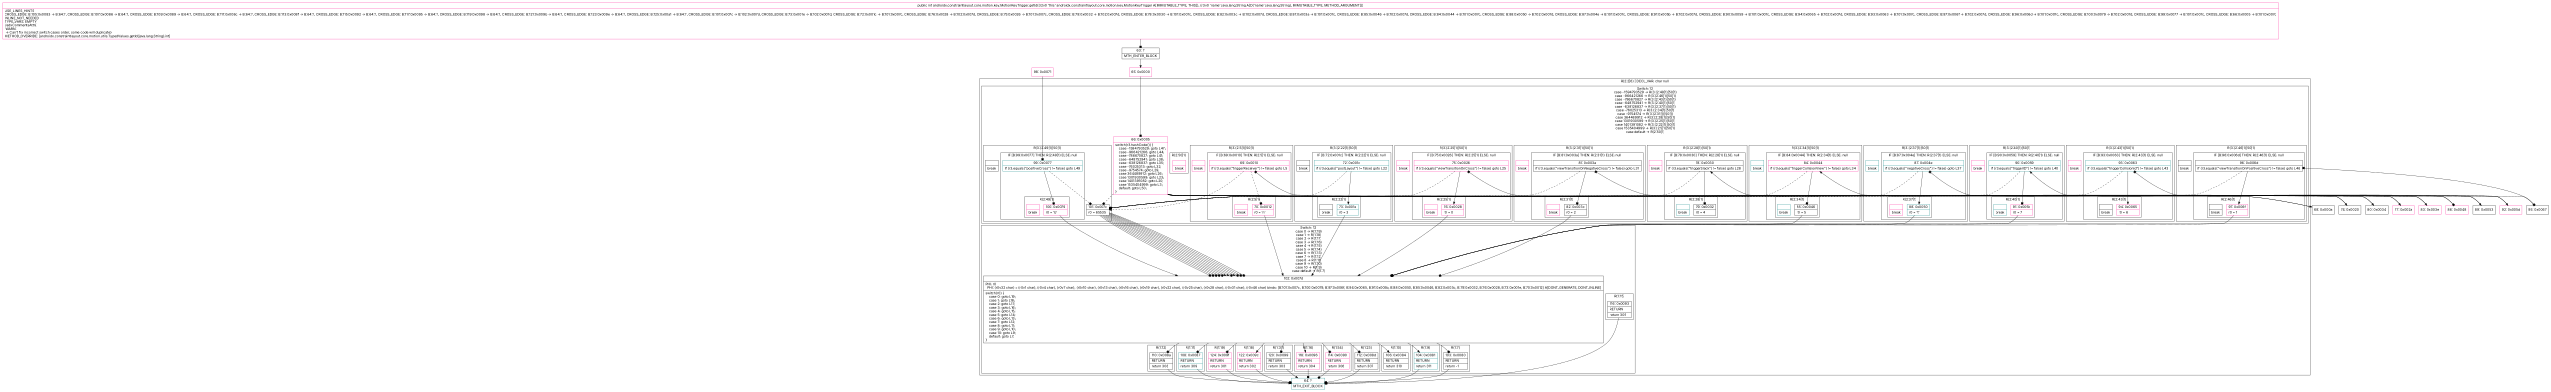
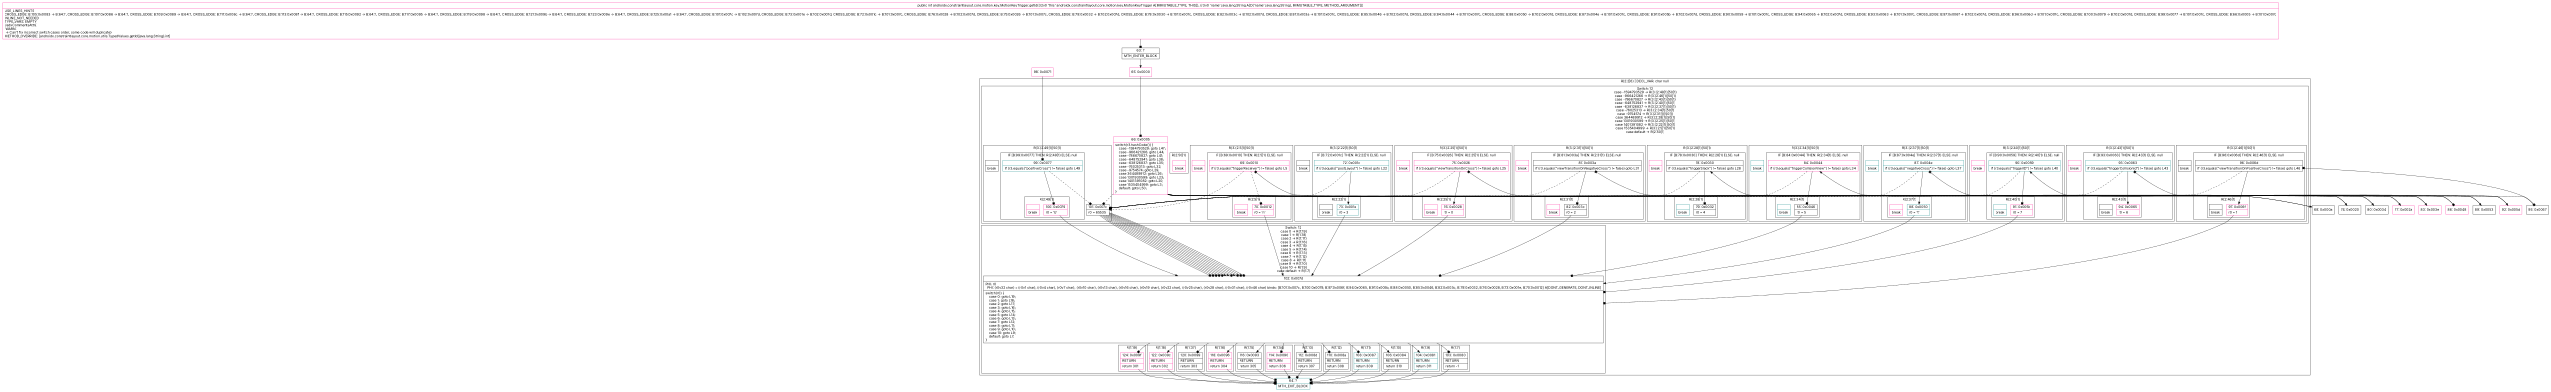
none -> (1261, 347)
(1366, 348) -> (1308, 348)
none -> (1354, 380)
